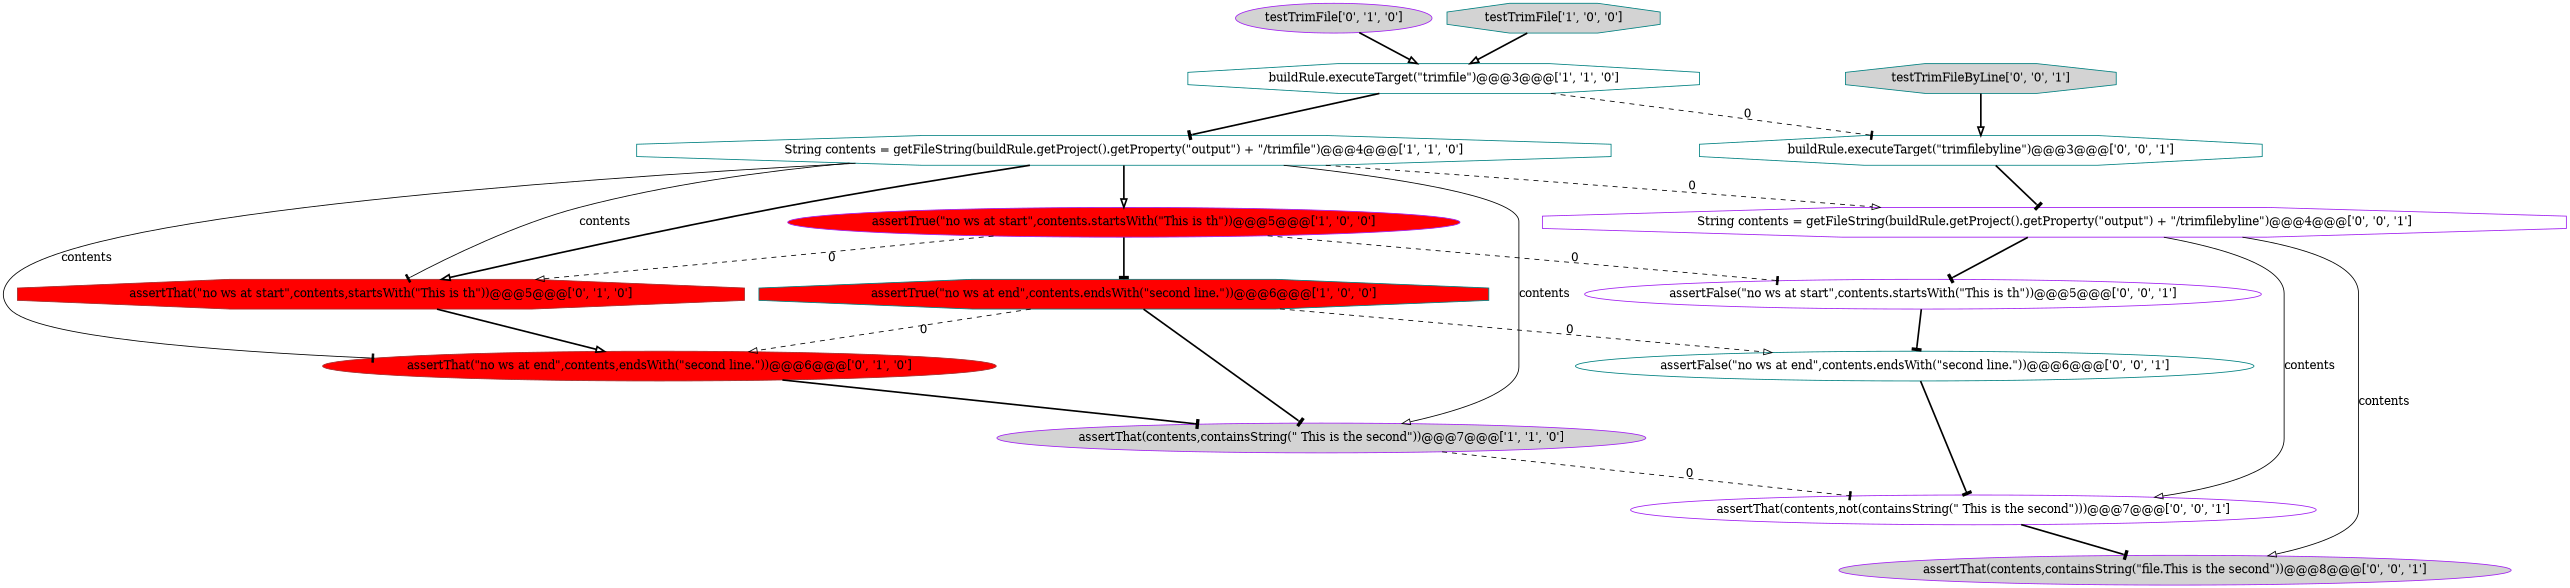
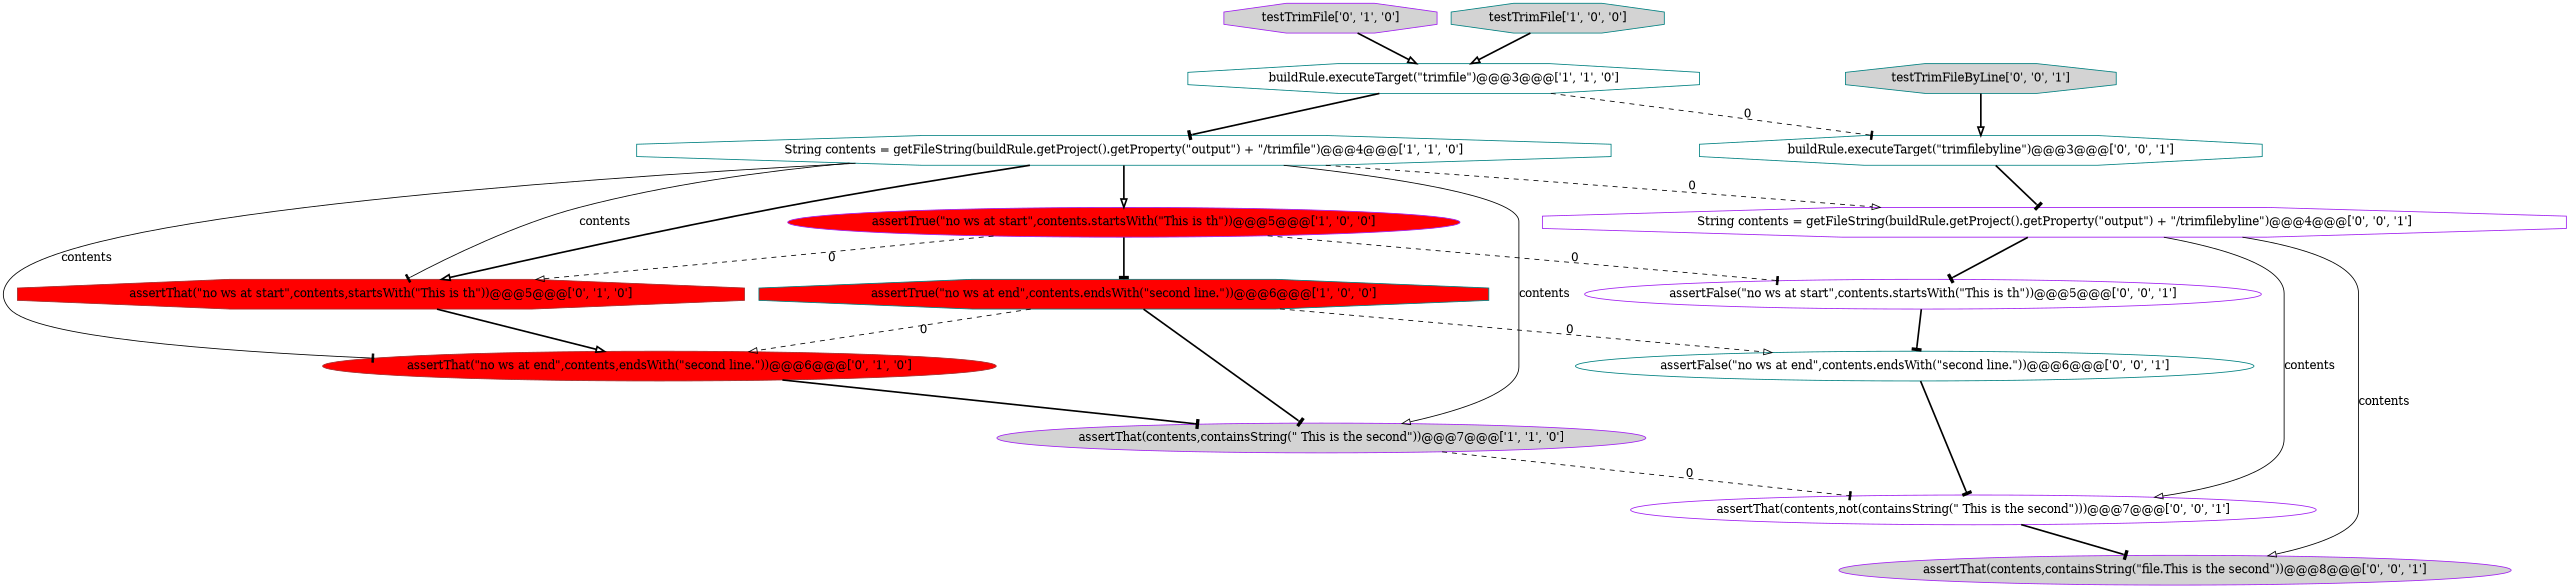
(1334, 18) -> (1330, 18)
